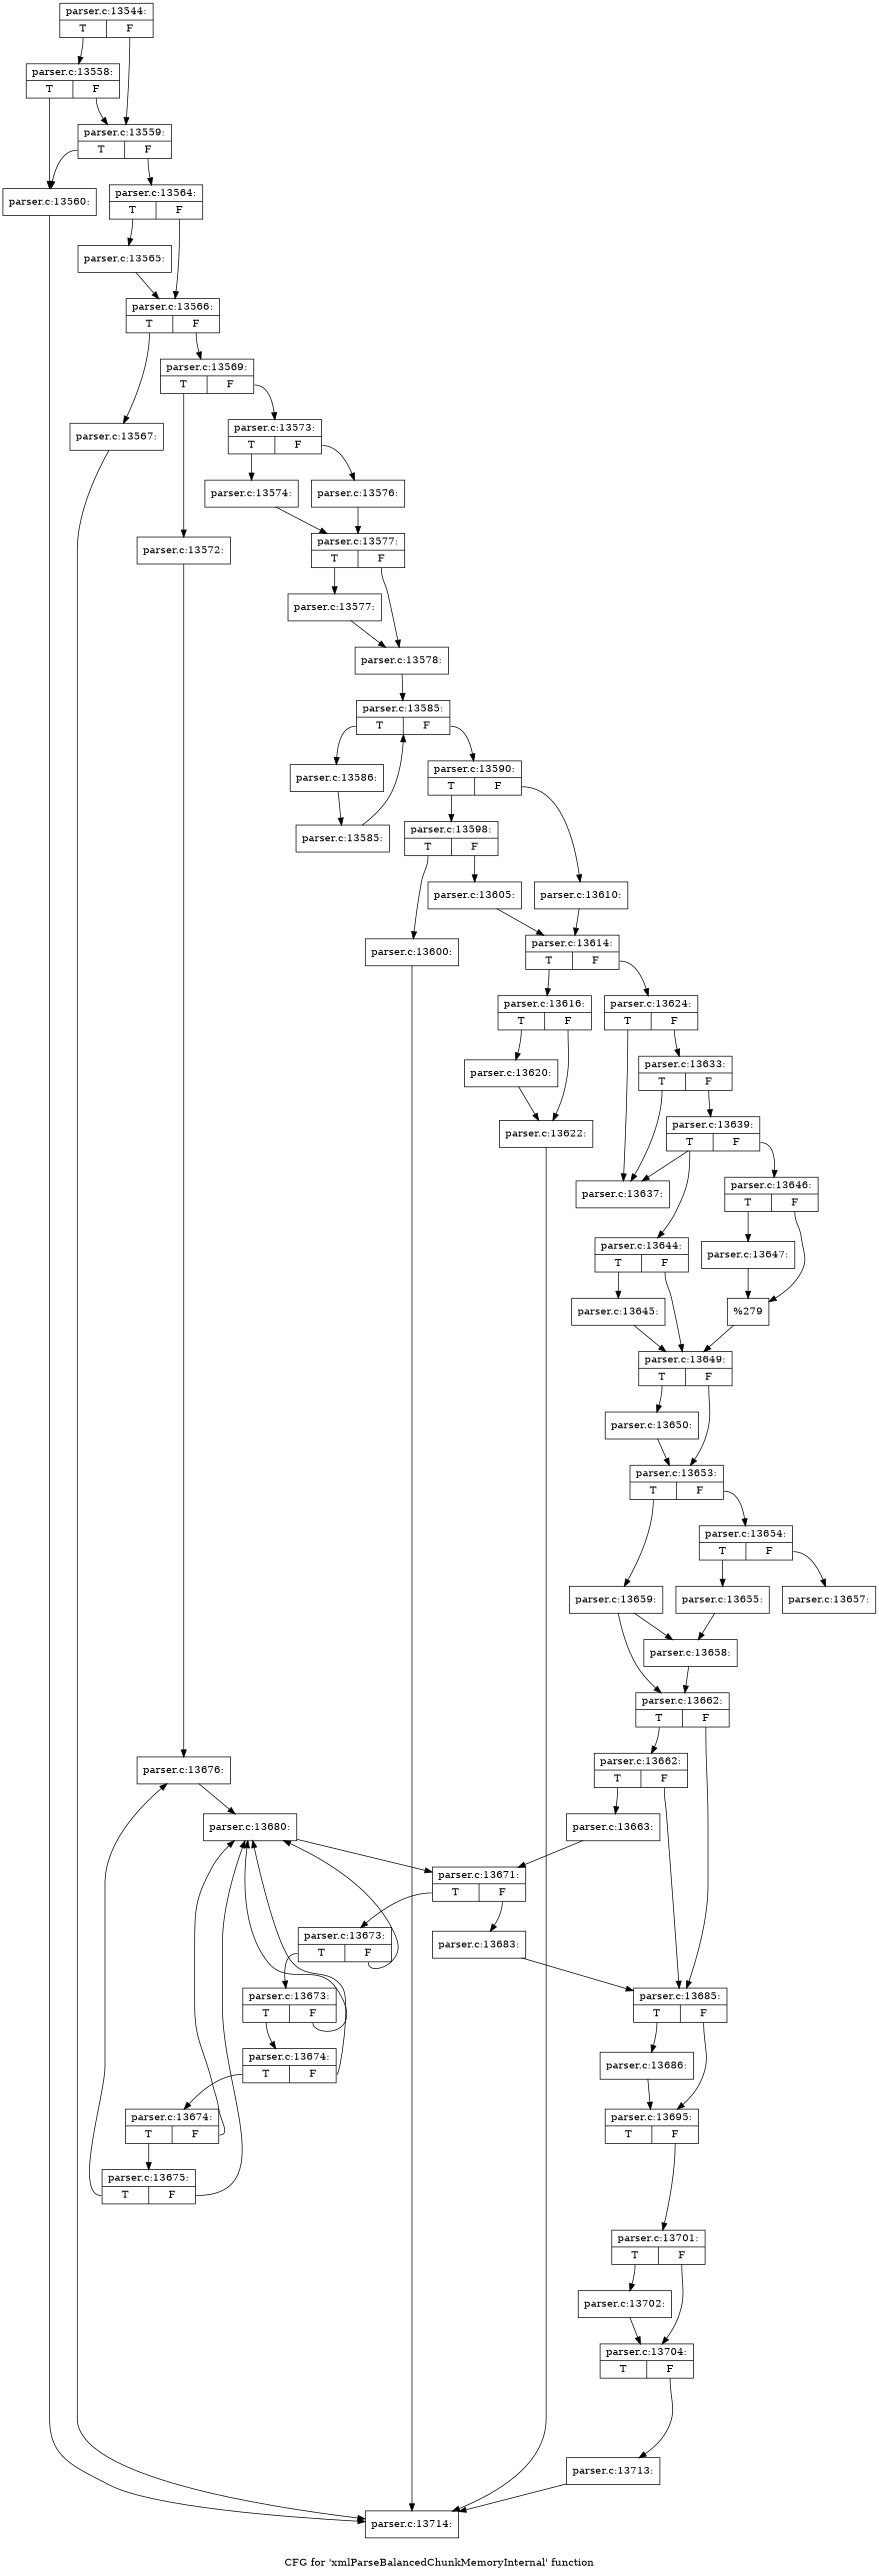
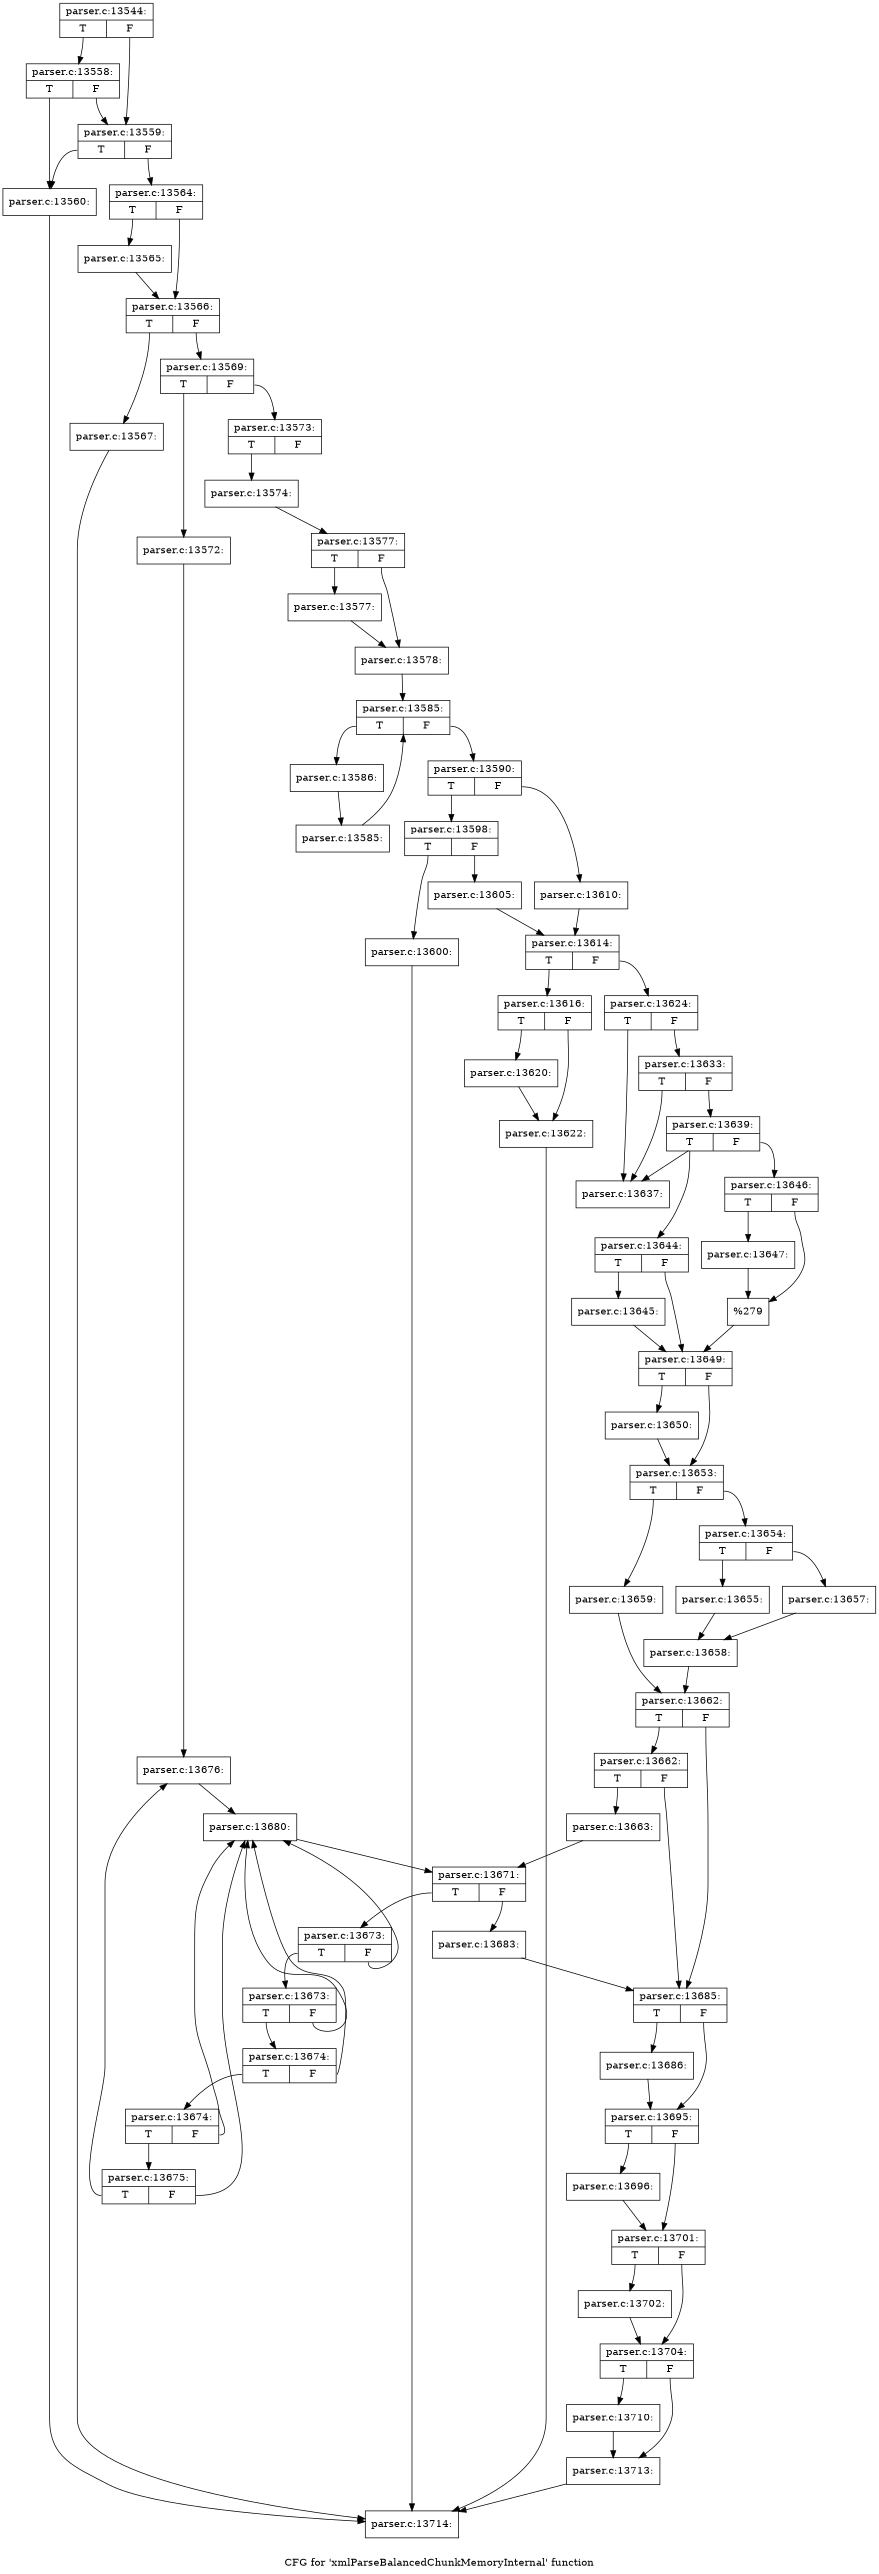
(358, 494) -> none
(650, 1624) -> (763, 1625)
none -> (613, 2187)
none -> (613, 2418)
